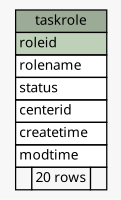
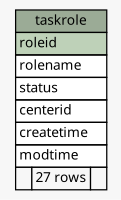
(61, 178) -> (61, 178)
